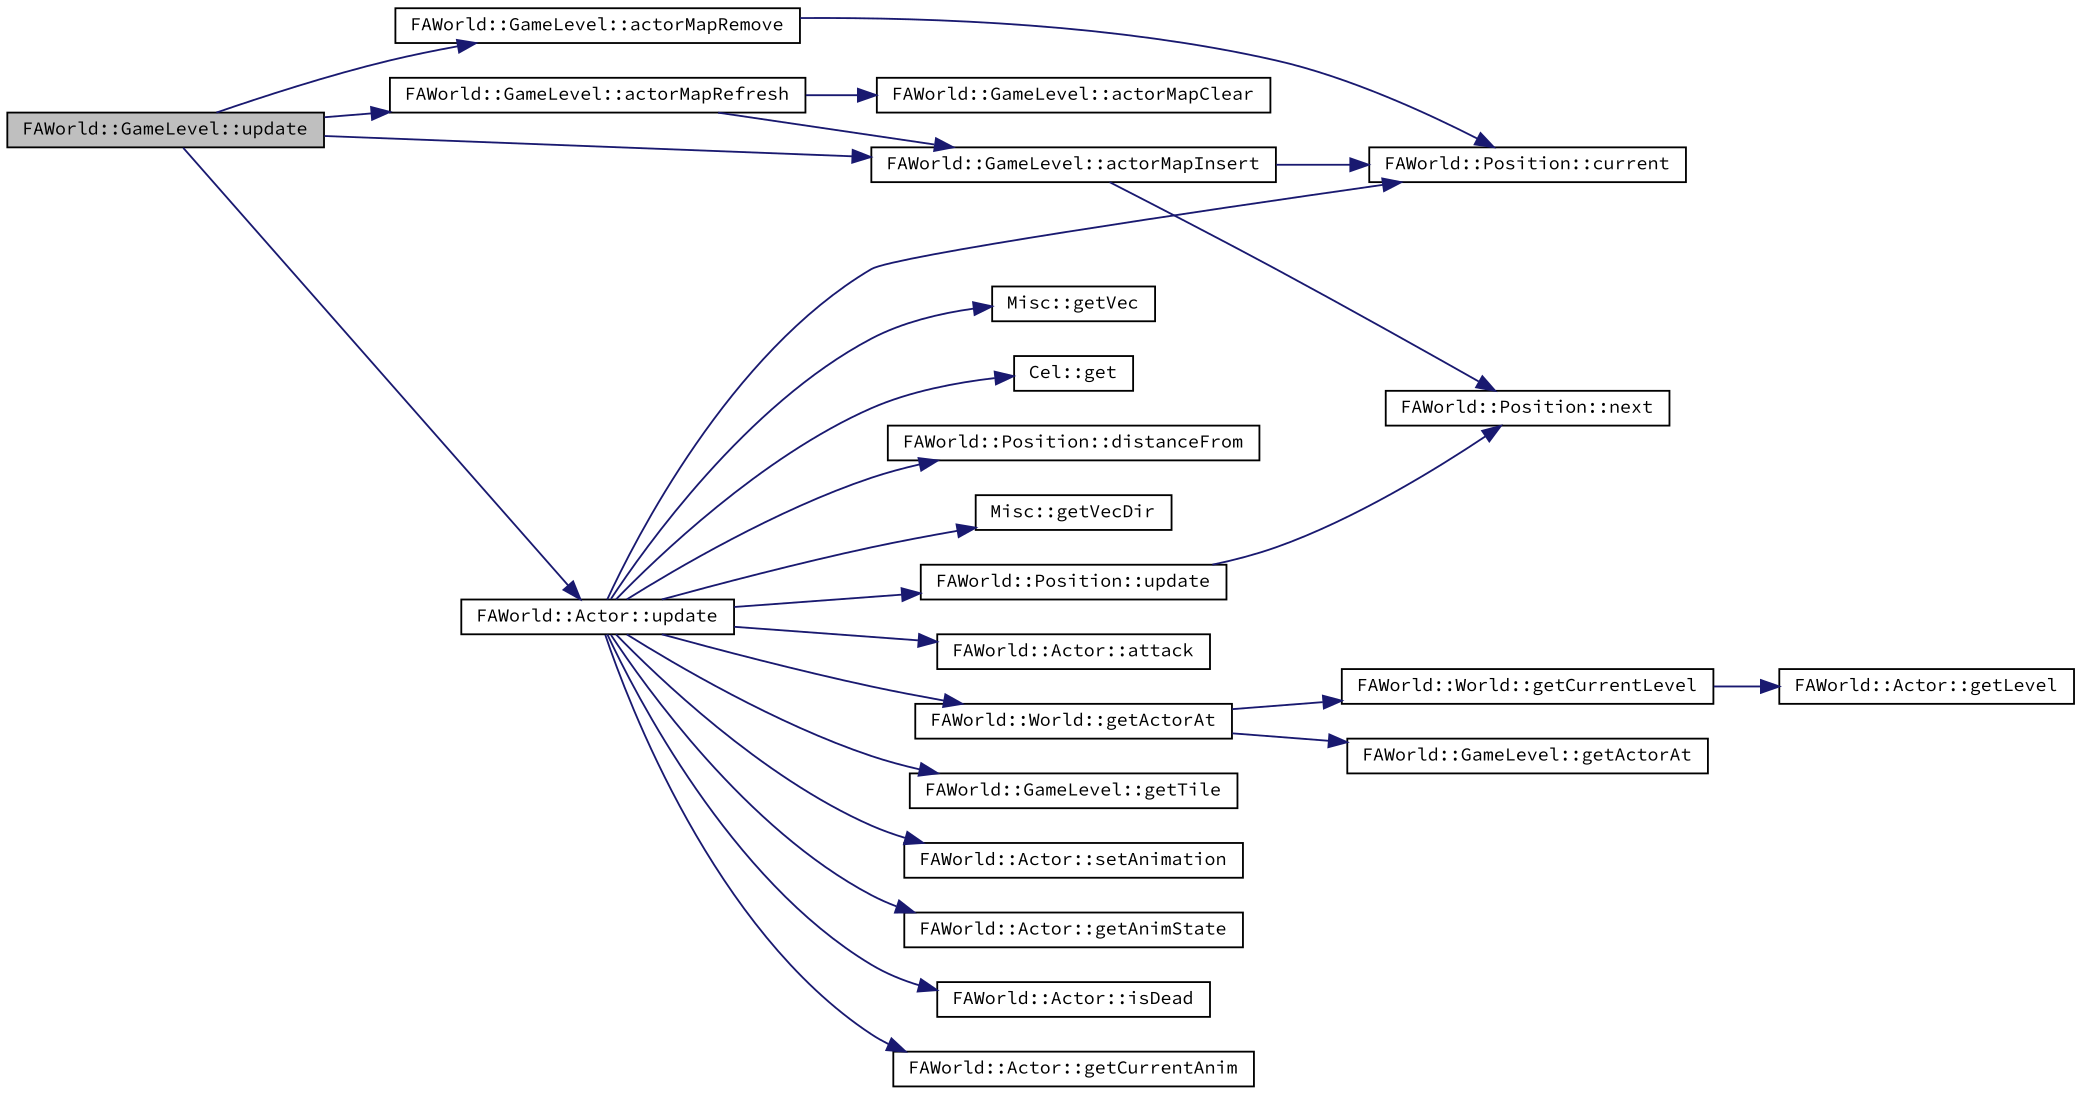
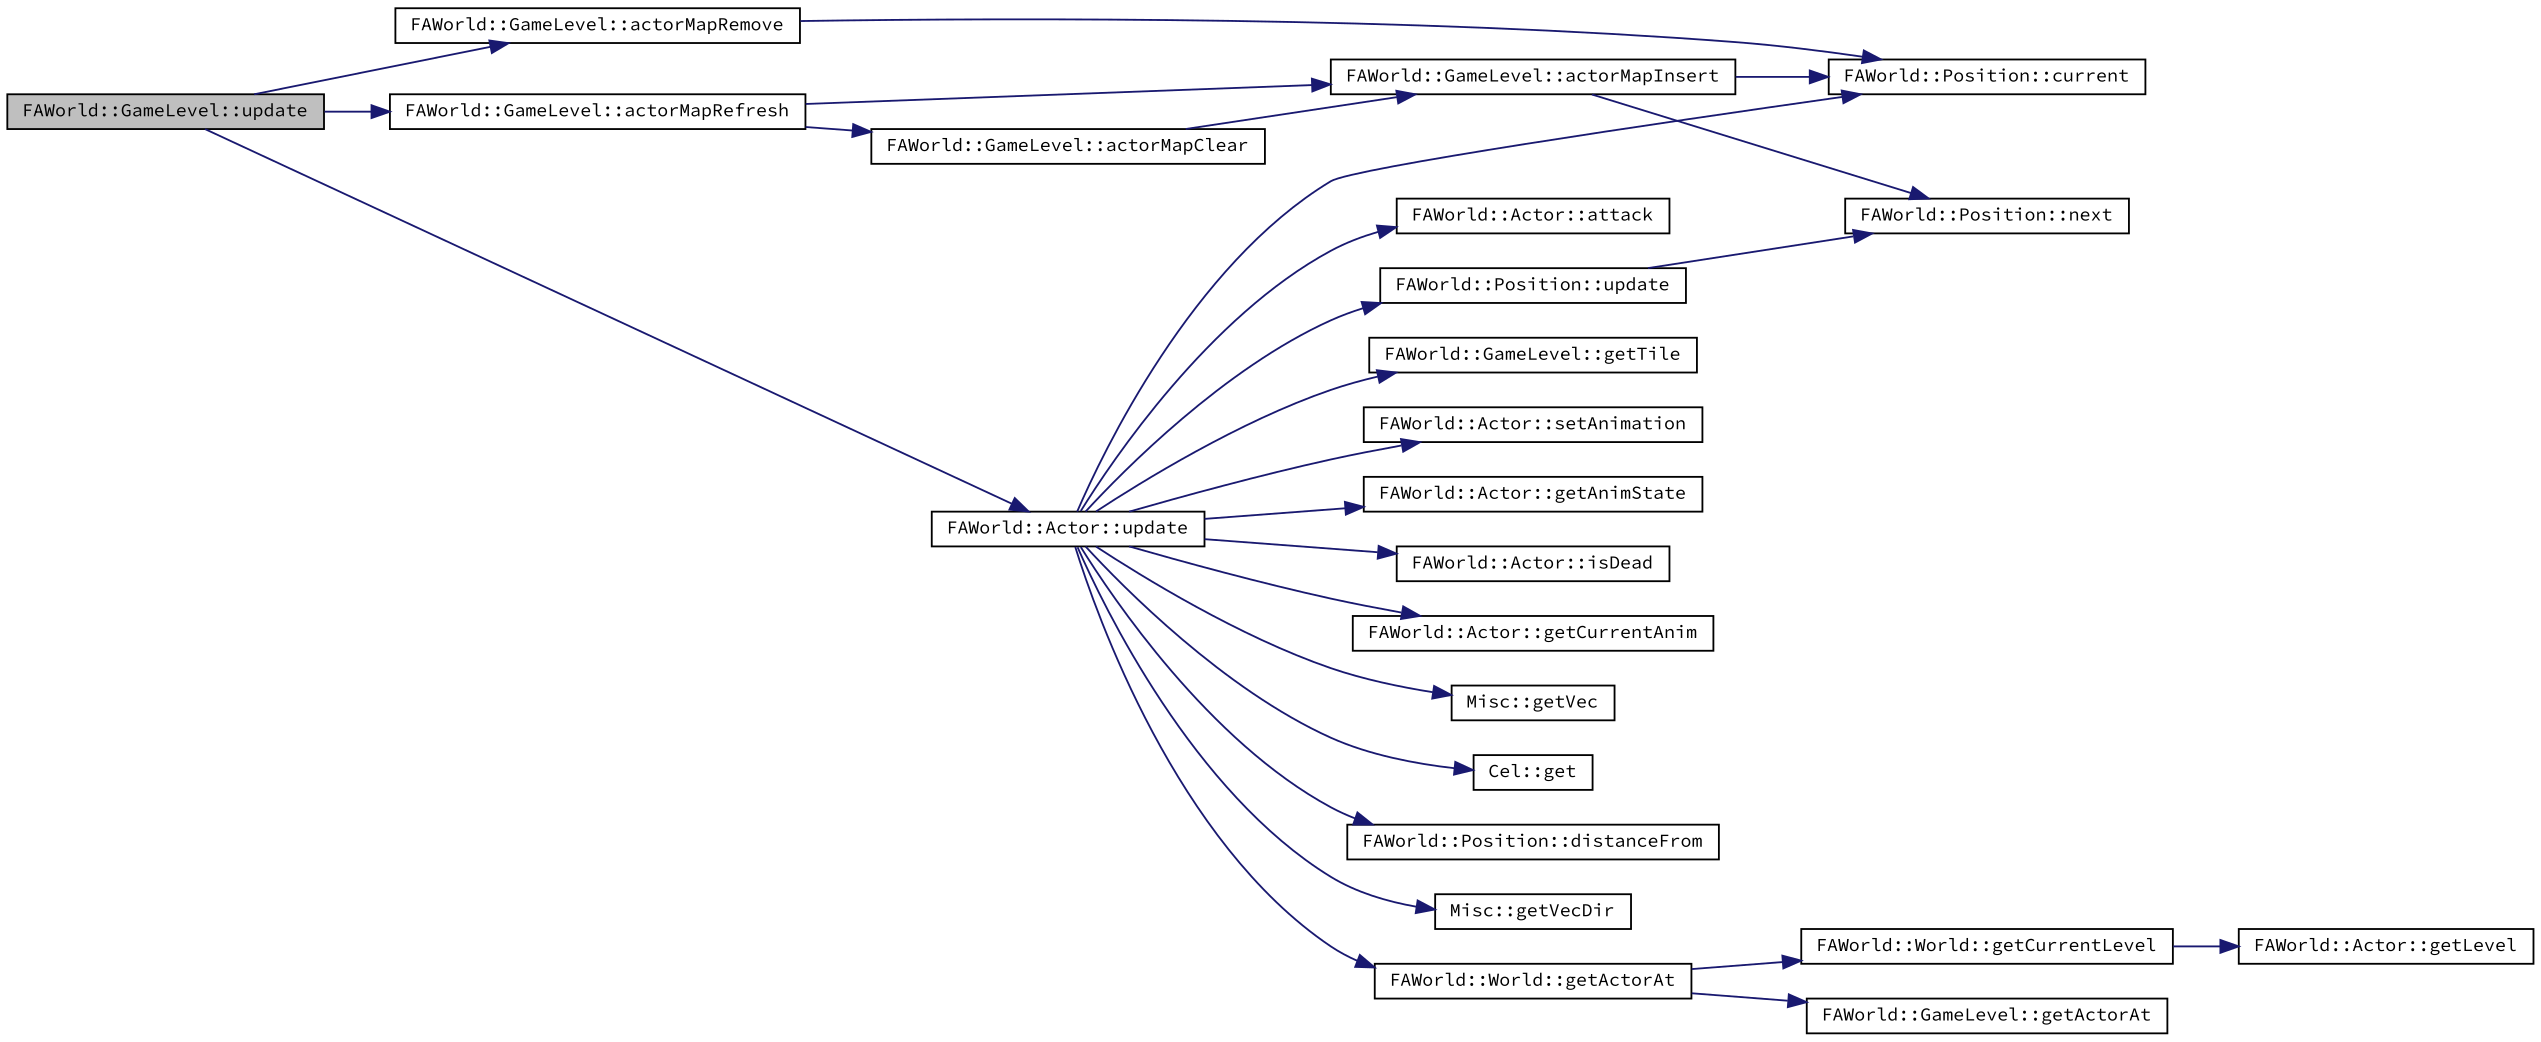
(588, 146) -> (1291, 113)
